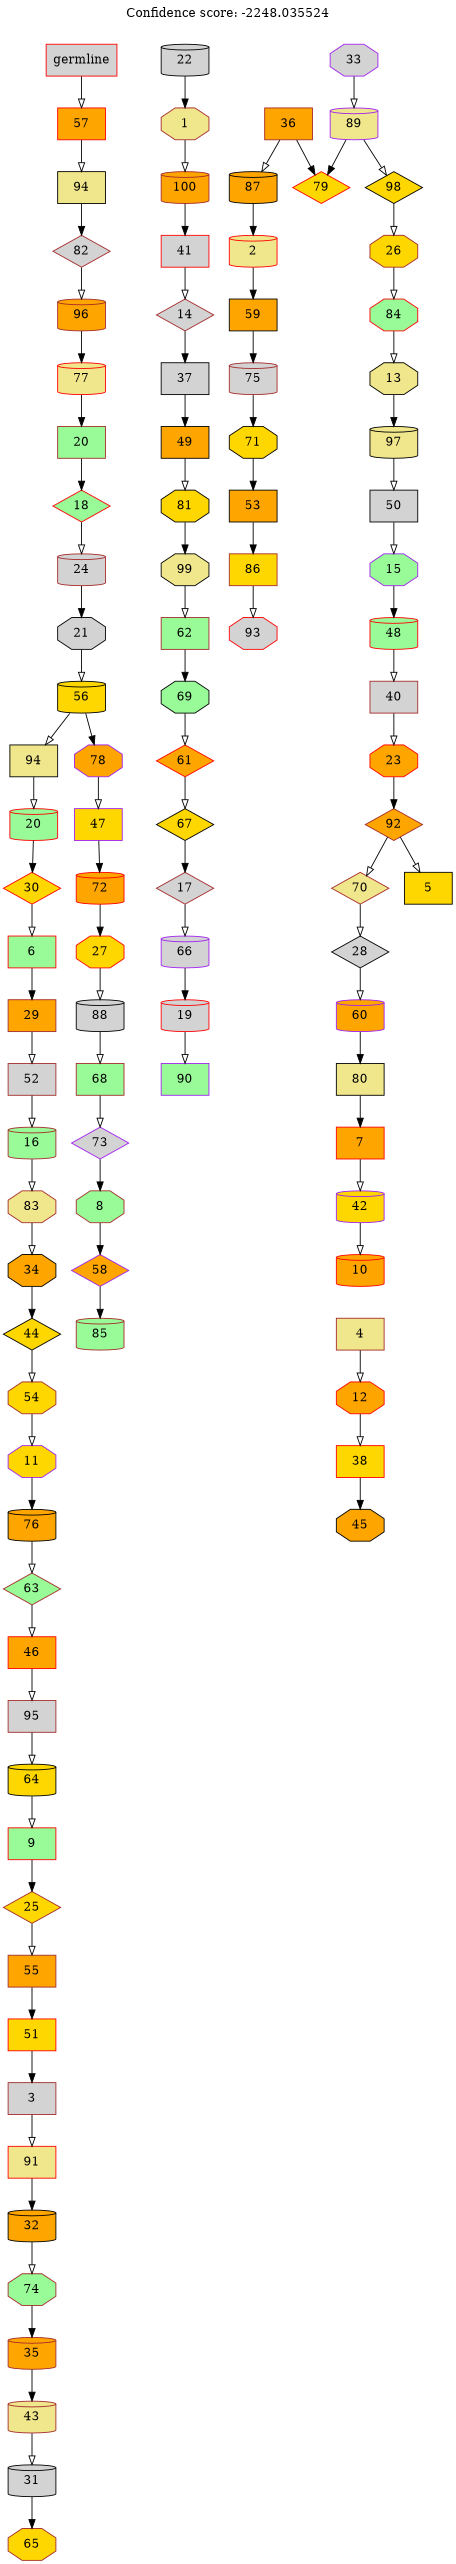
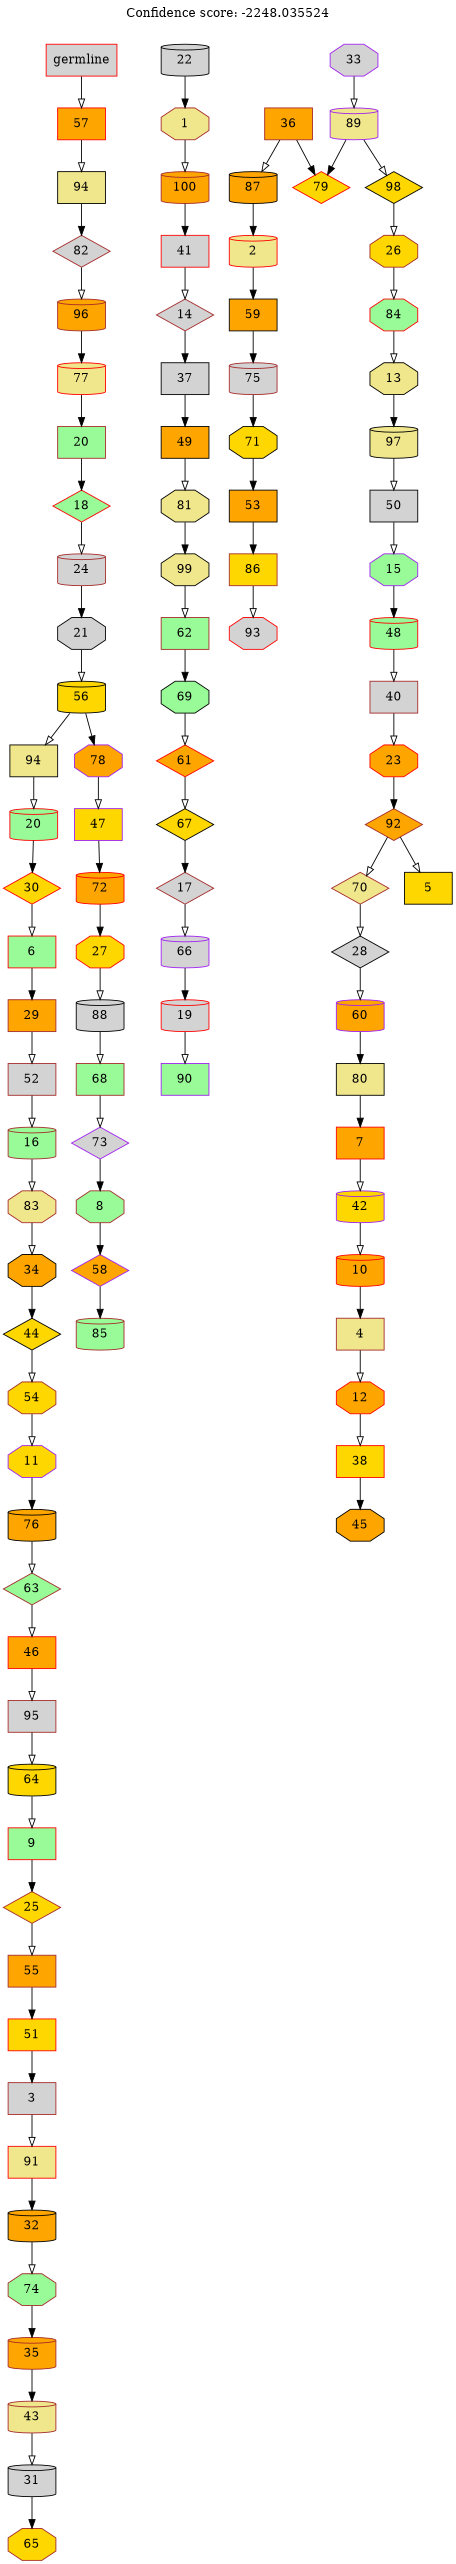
(185, 506) -> (185, 506)
none -> (360, 1298)
